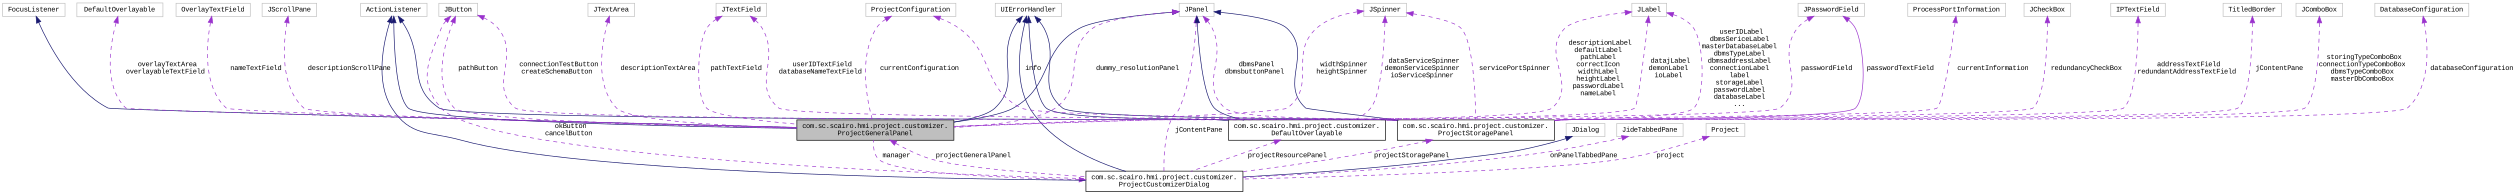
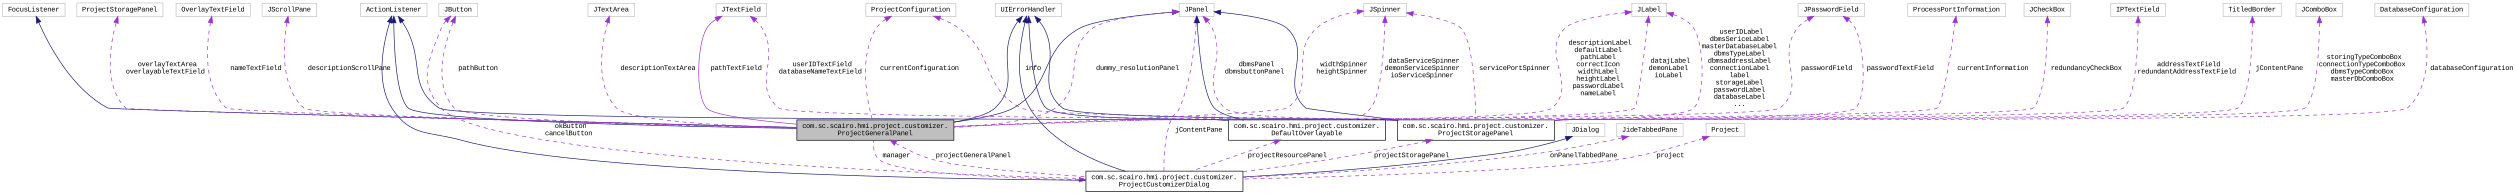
(120, 10) -> (120, 10)
(706, 107) -> (706, 107)
(1850, 110) -> (1850, 110)
(905, 119) -> none
